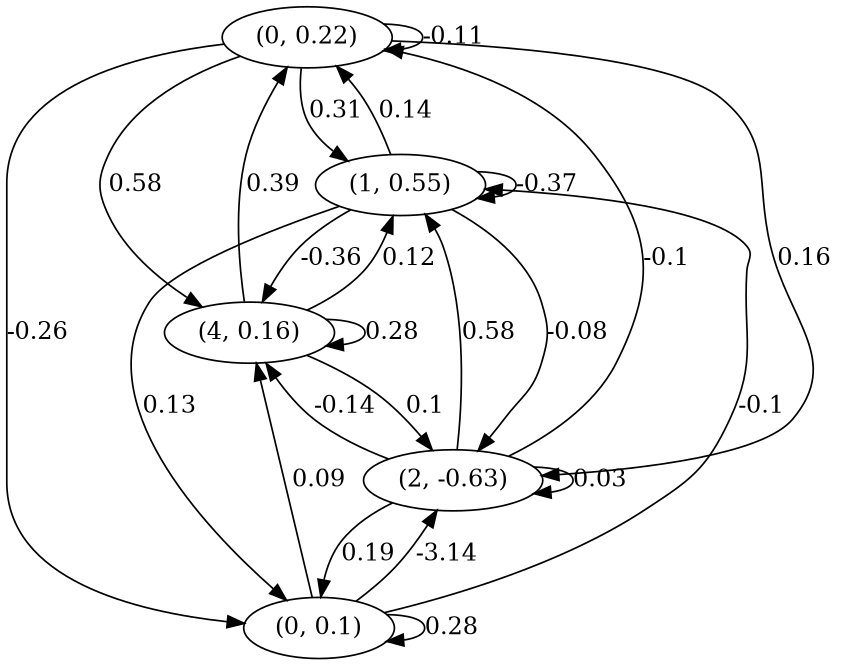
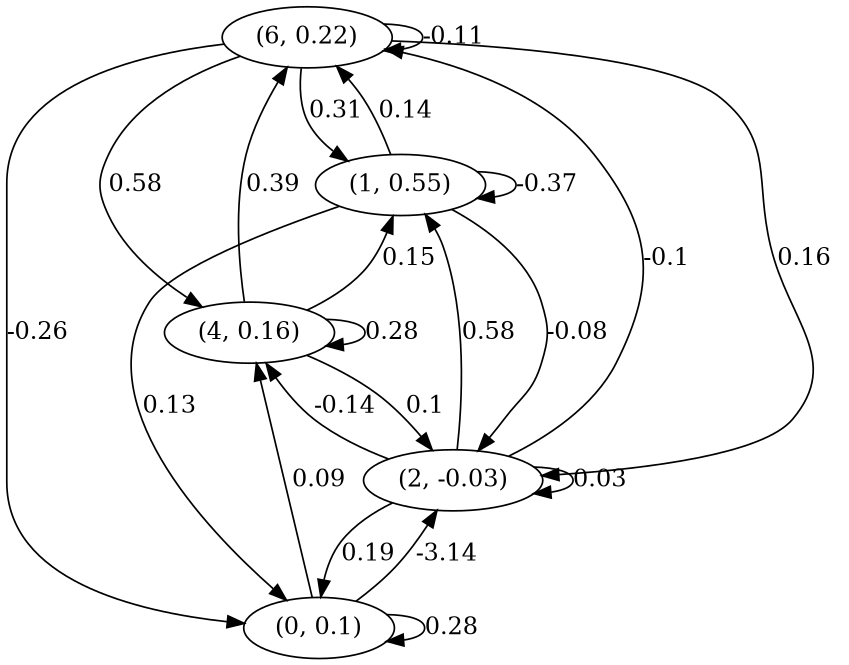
(307, 37) -> (307, 37)
(305, 242) -> none
(409, 259) -> (409, 259)
(734, 408) -> none
(453, 480) -> (453, 480)
